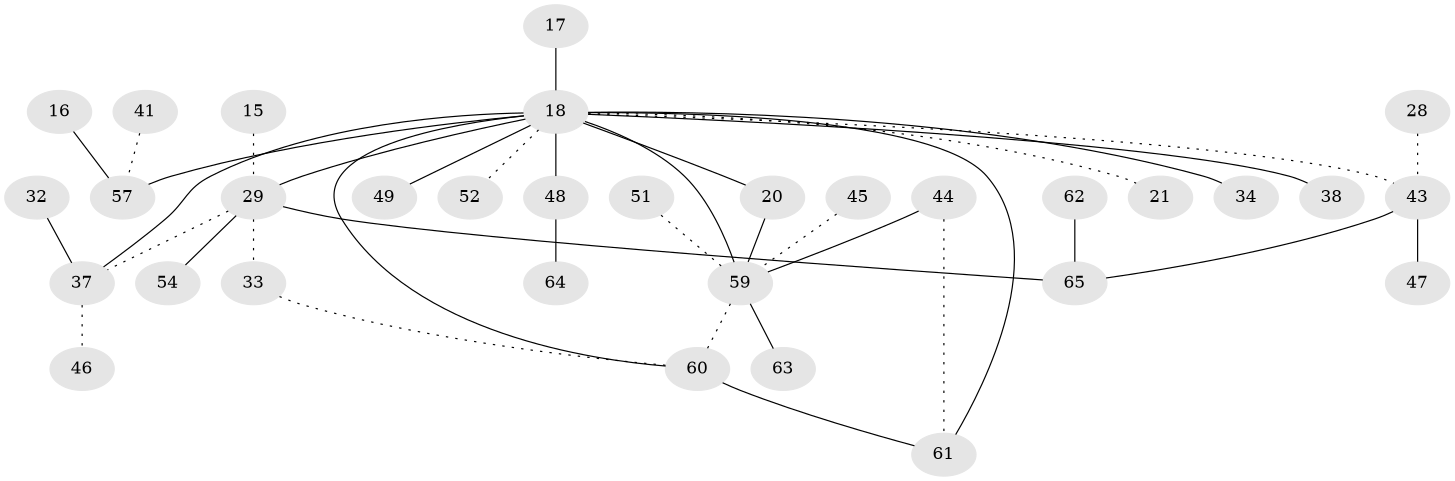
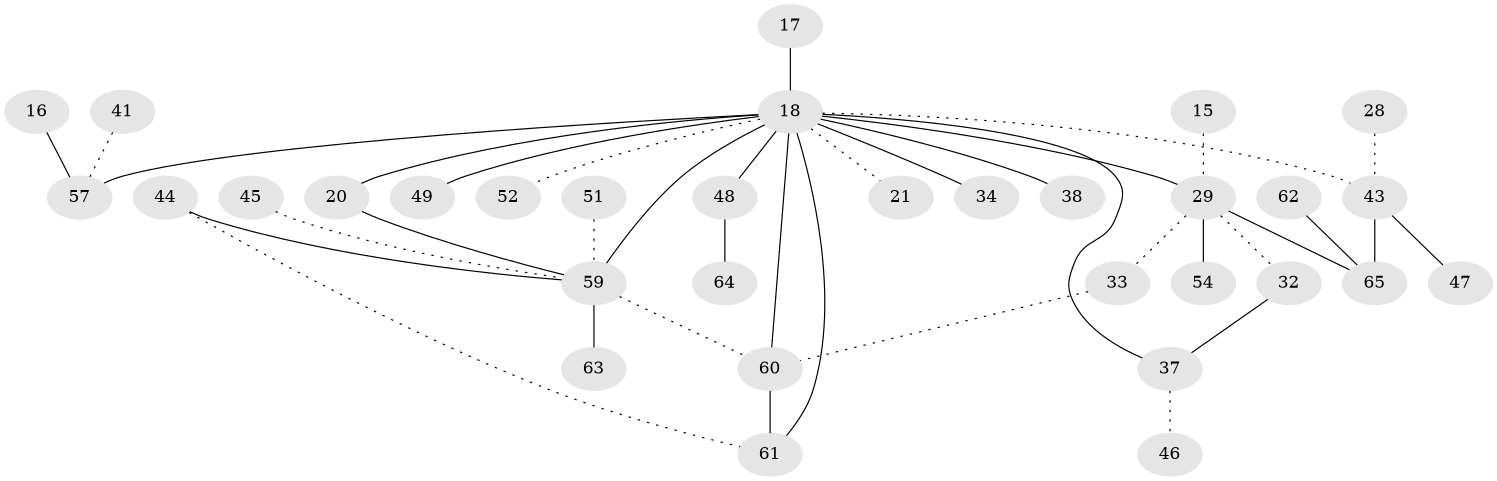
(168, 240) -> (1246, 240)
